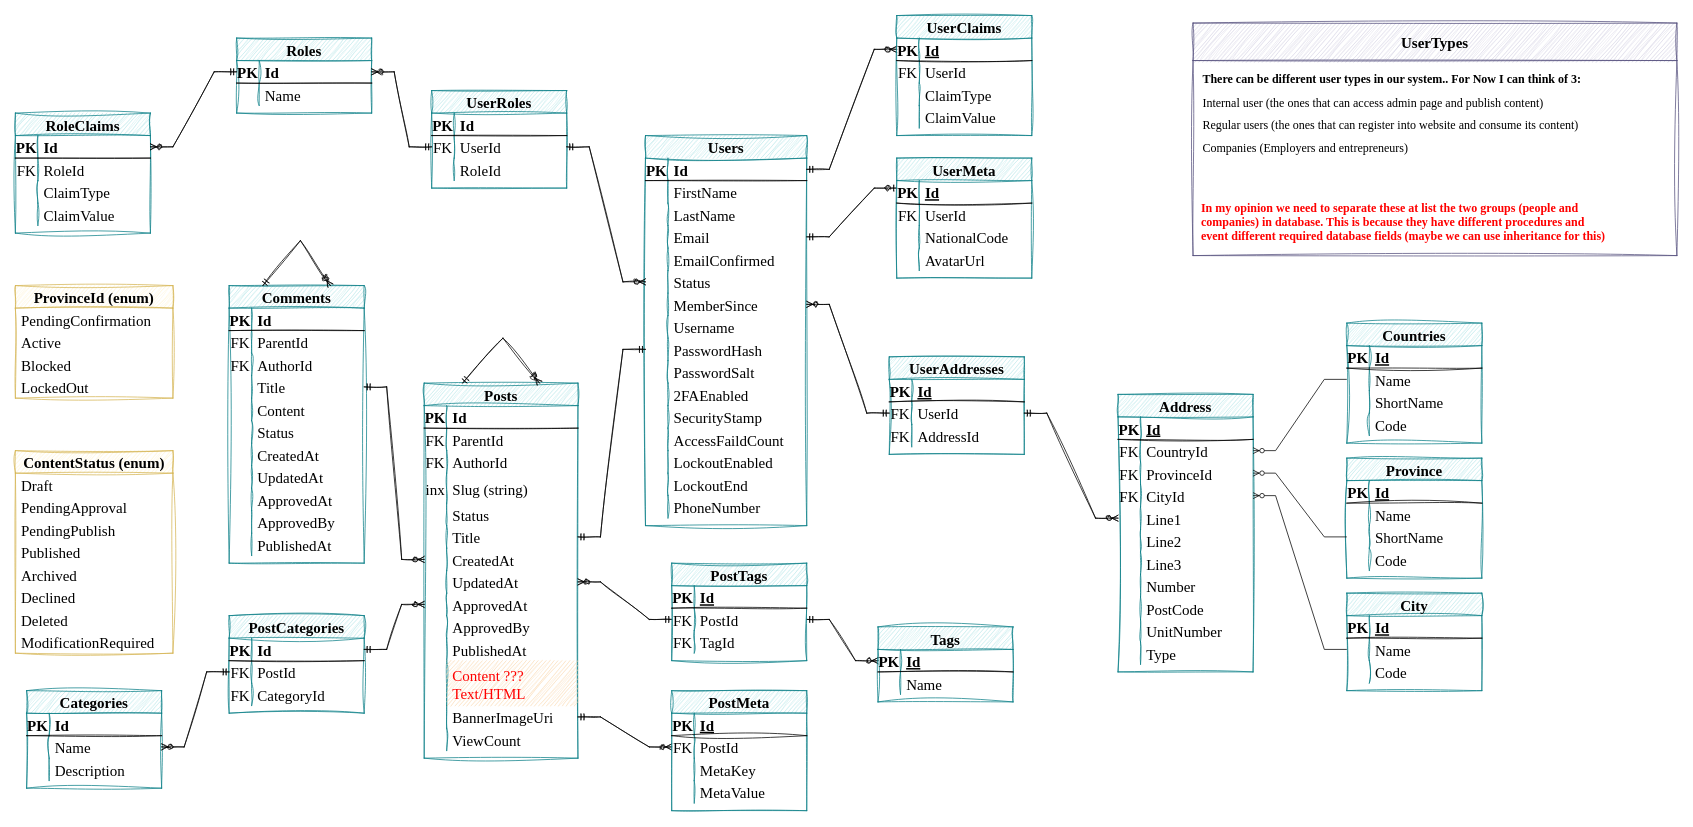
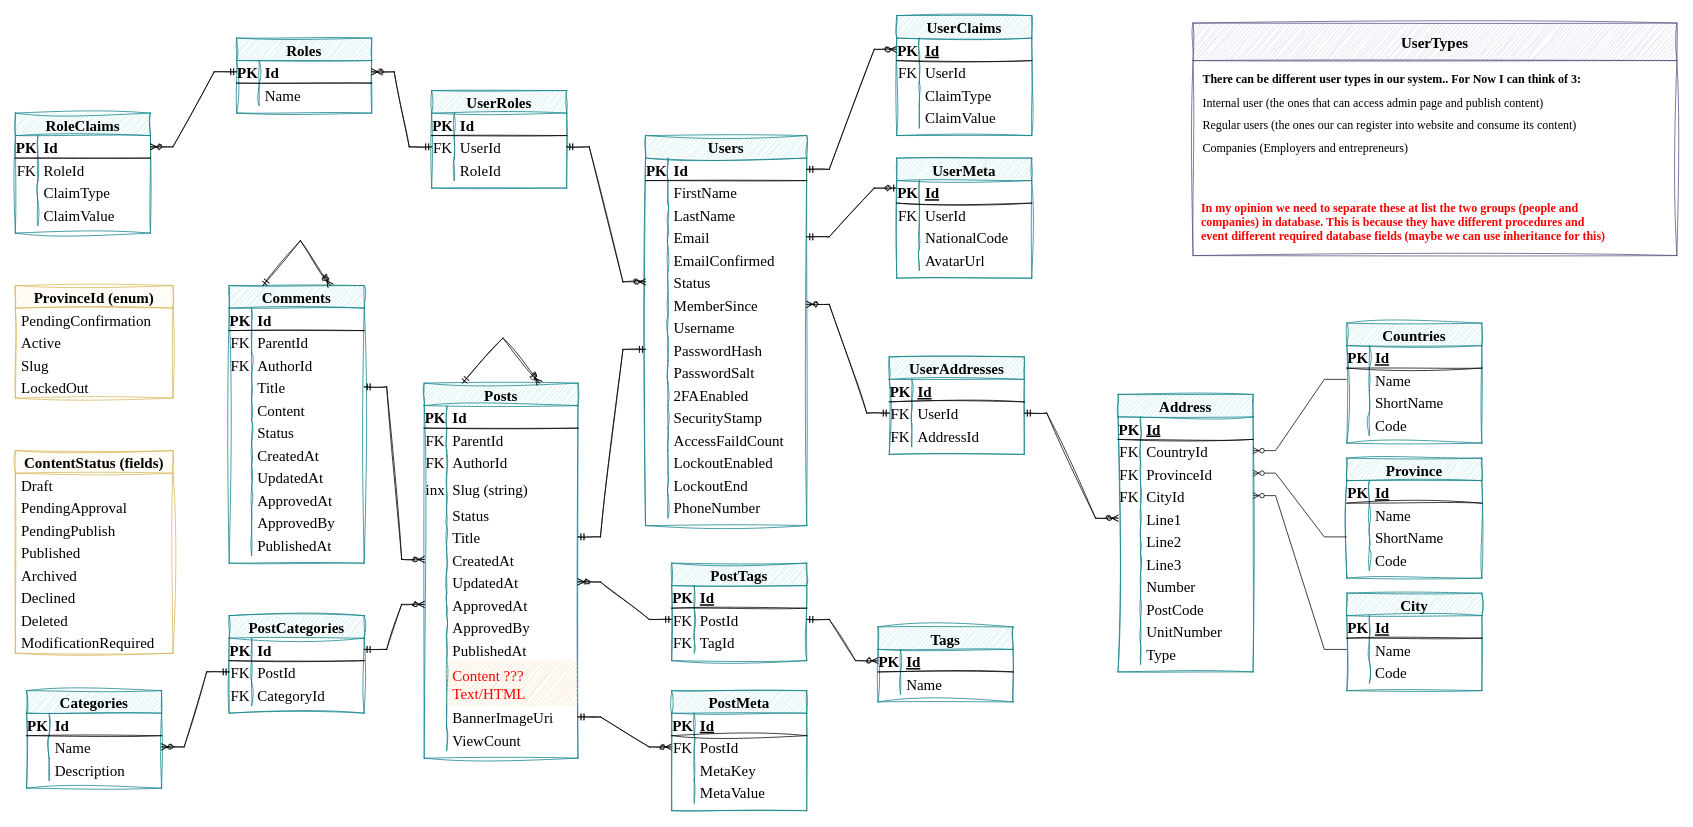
(1441, 125) -> (1438, 125)
(48, 366) -> (36, 366)
(94, 463) -> (94, 463)
